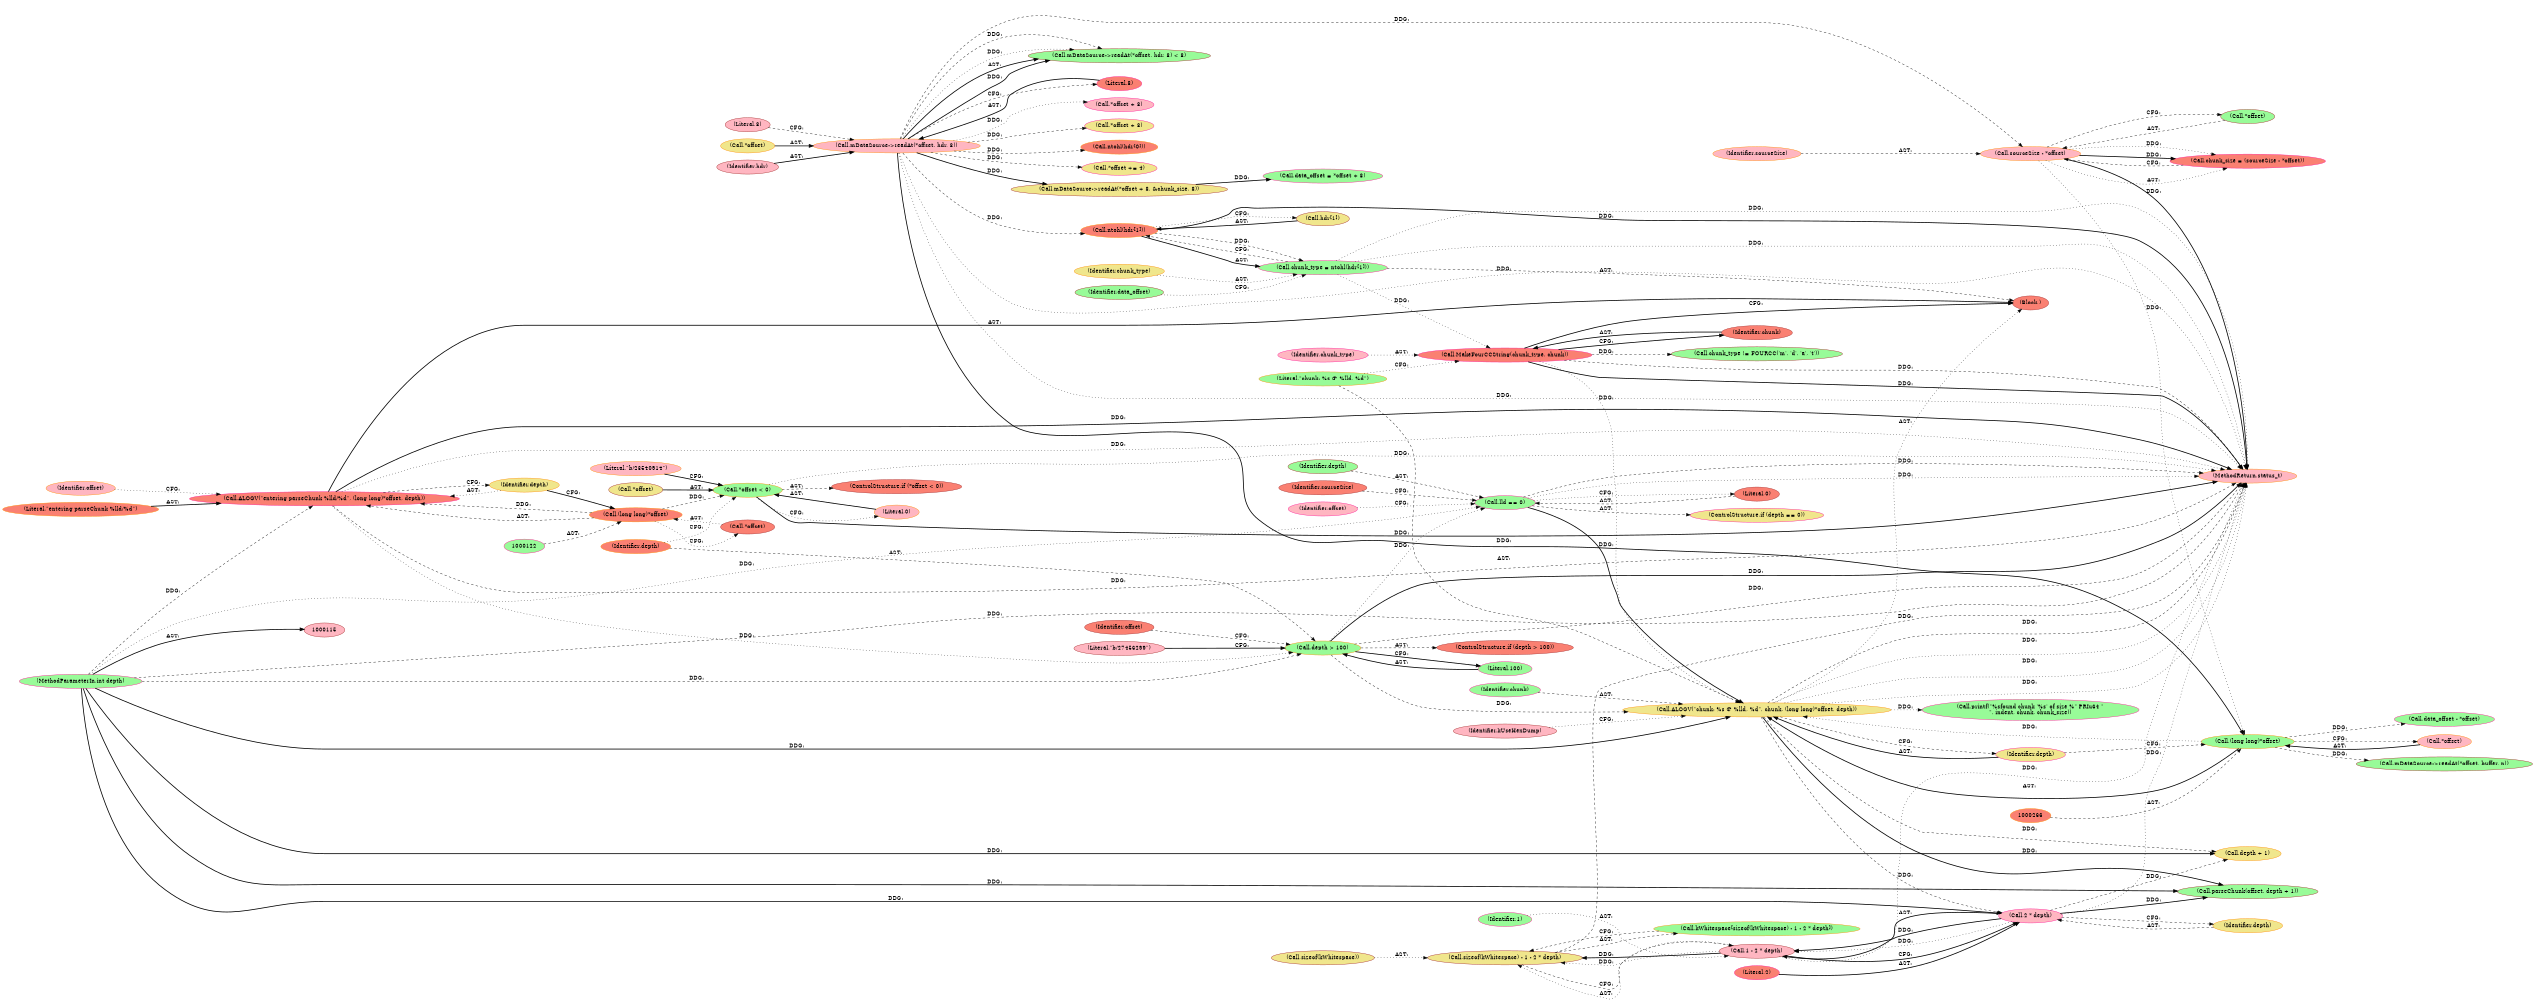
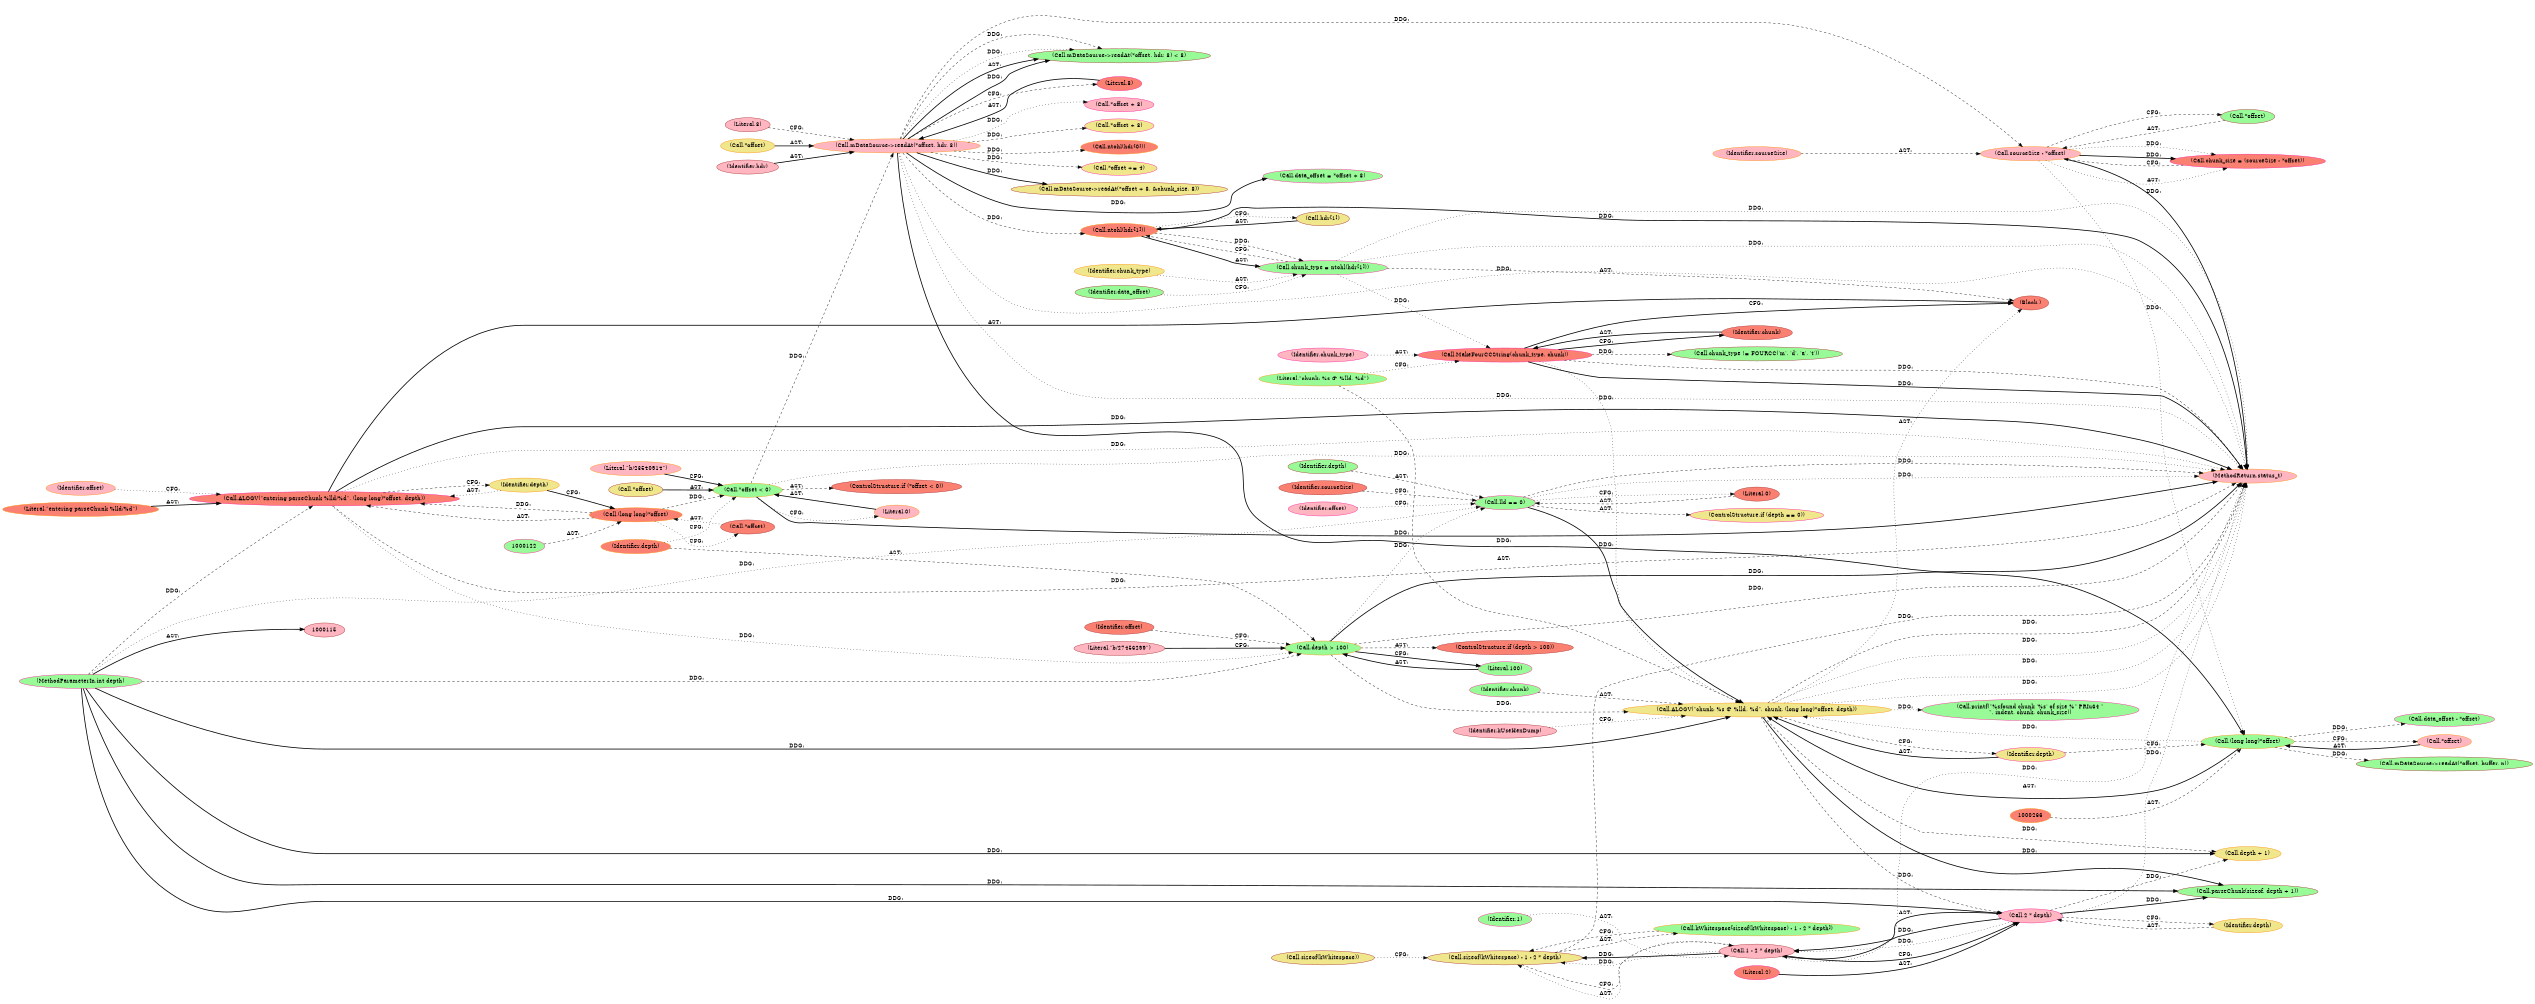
(1231, 182) -> (1084, 212)
none -> (821, 320)
(1211, 613) -> none
(2248, 892) -> (2248, 892)
(1403, 955) -> (1403, 955)
